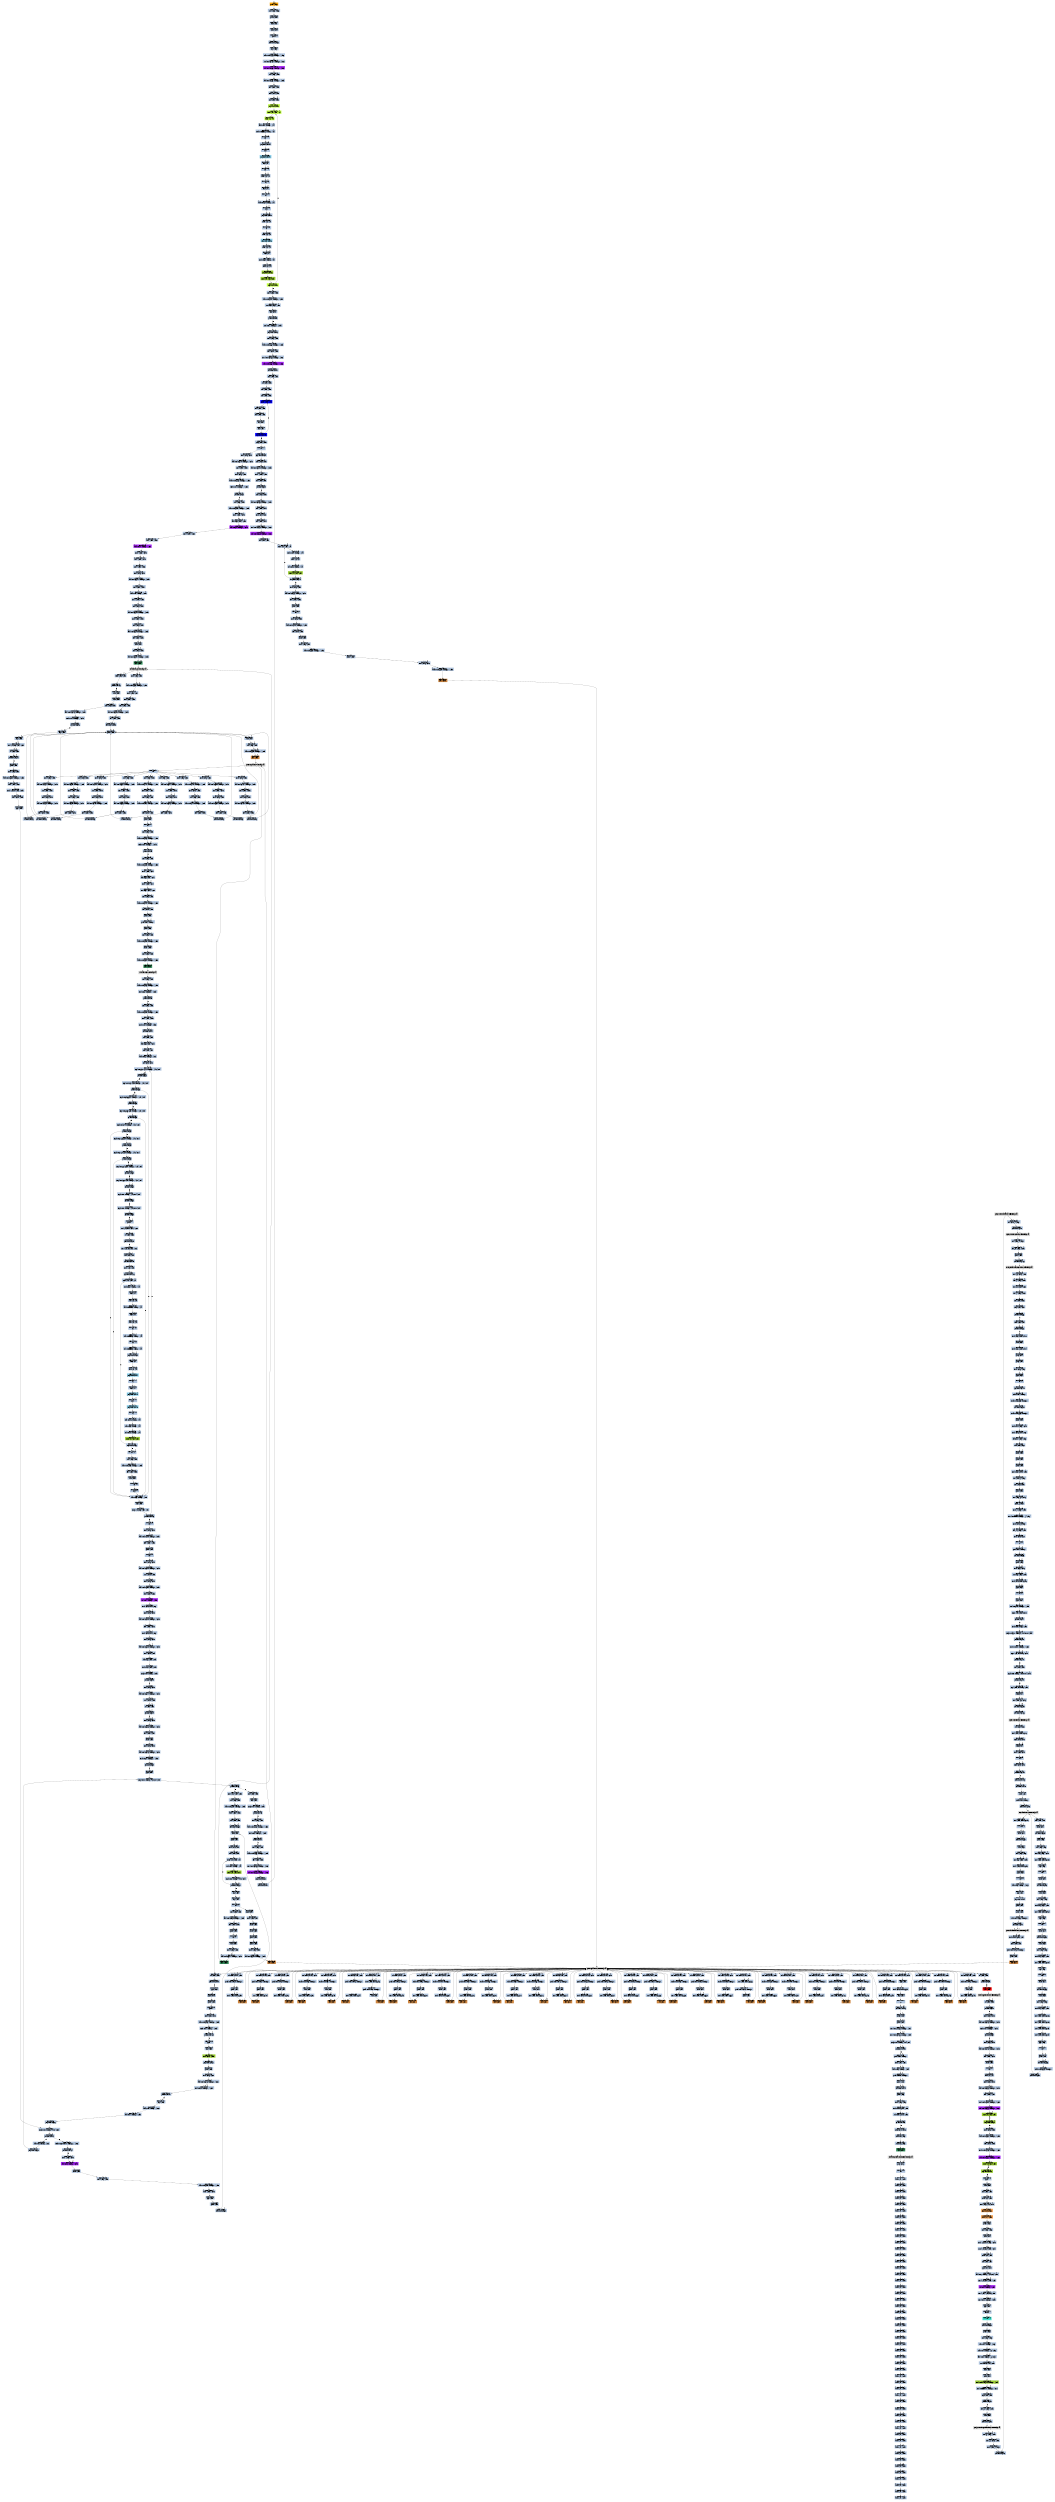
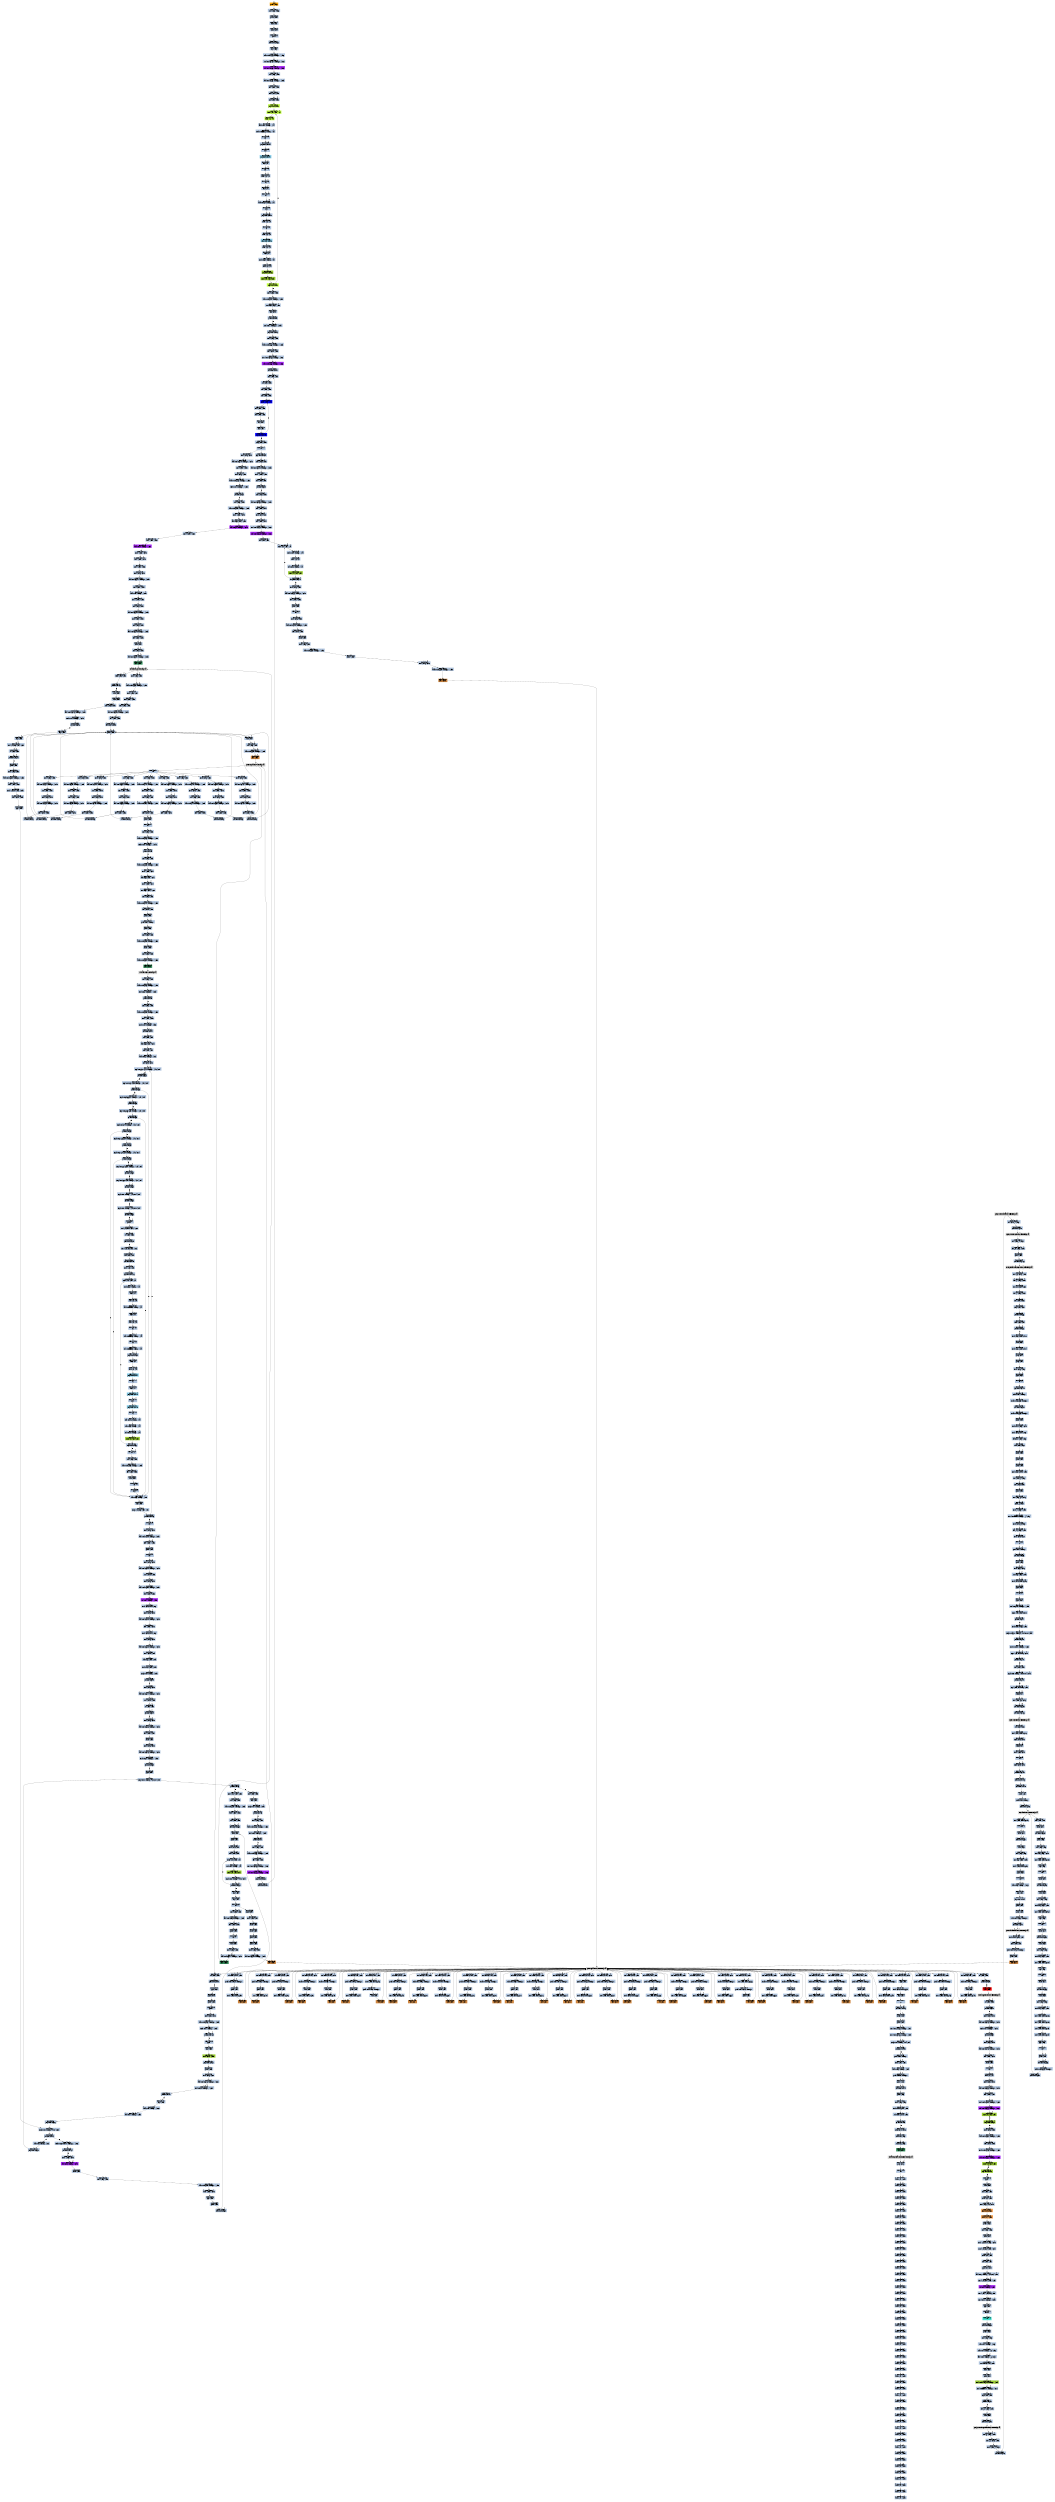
none -> (354, 1989)
